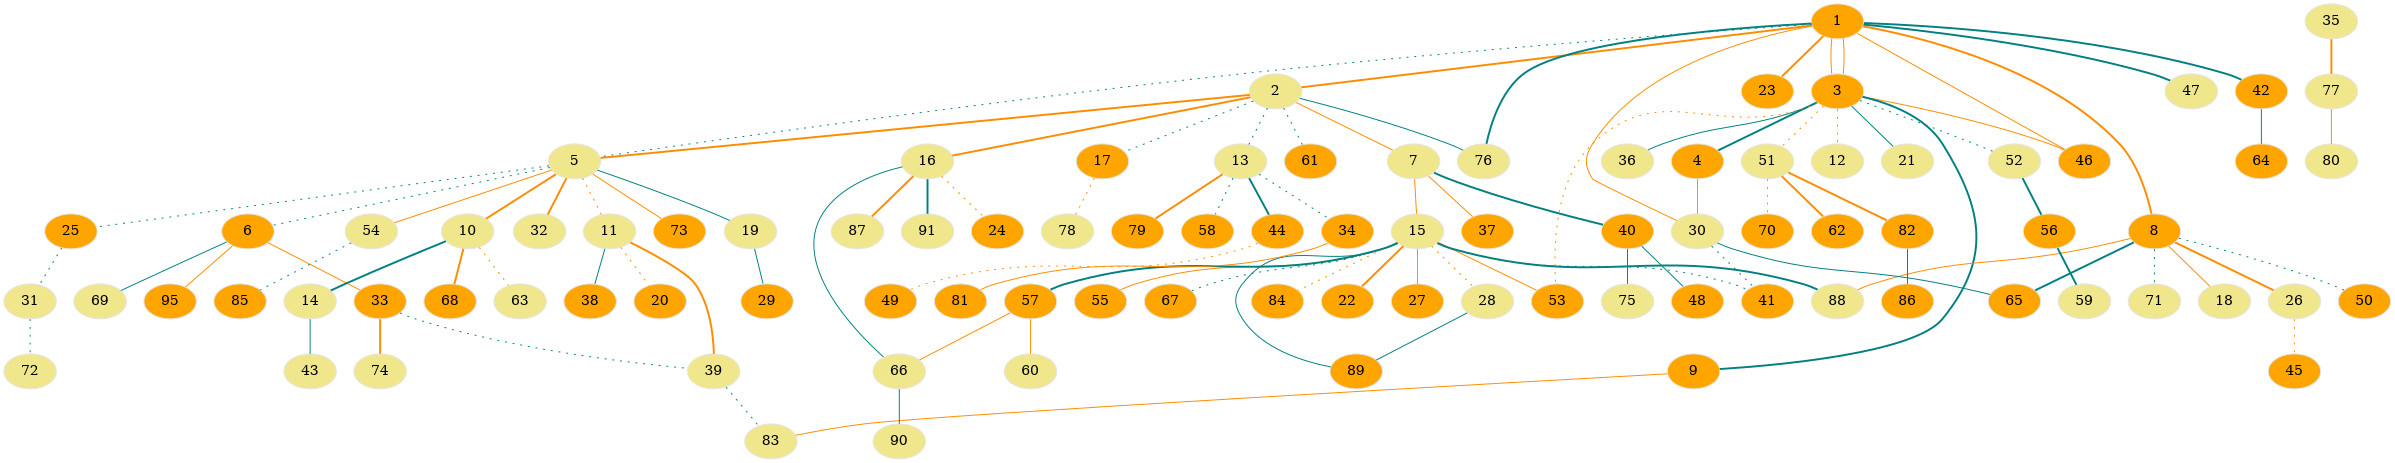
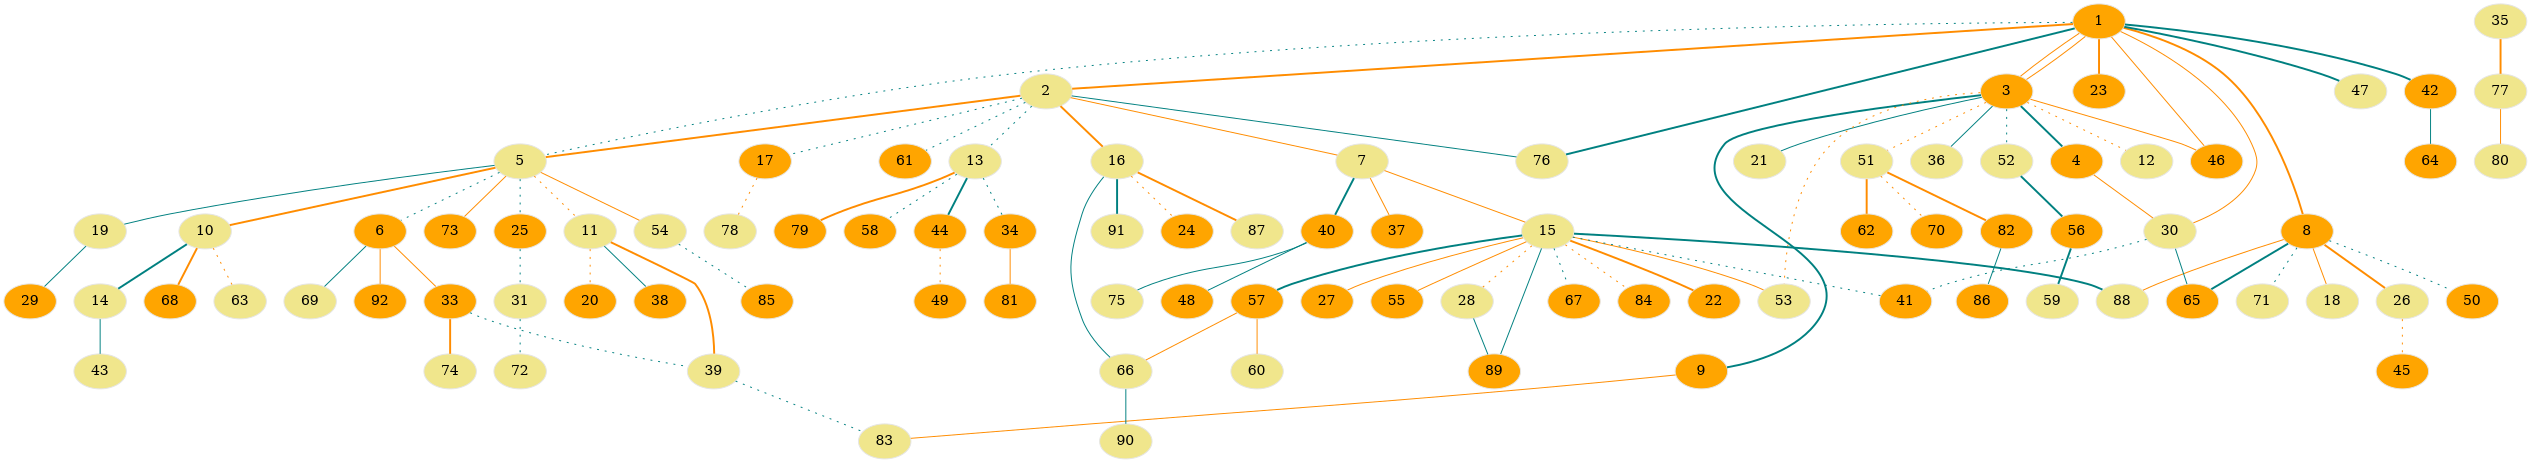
(540, 231) -> none
(170, 301) -> (380, 301)
(1558, 301) -> (1784, 301)
